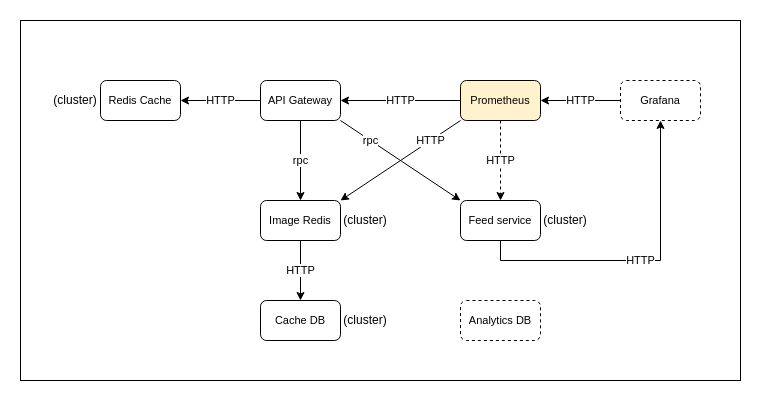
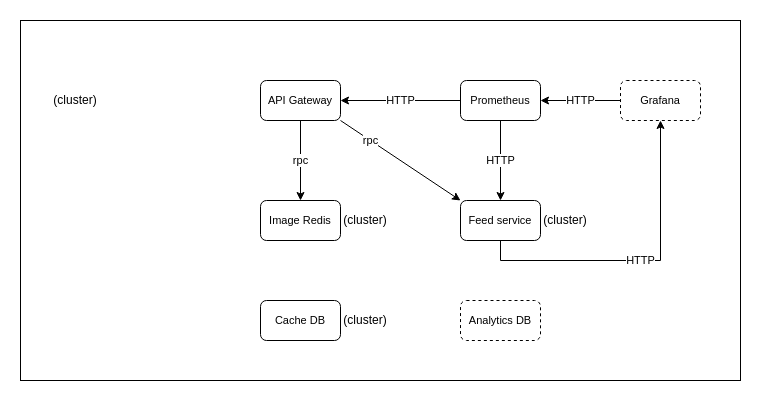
(141, 101) -> none
(224, 101) -> none
(501, 101) -> (501, 101)
(501, 138) -> (501, 138)
(404, 158) -> none
(301, 267) -> none
